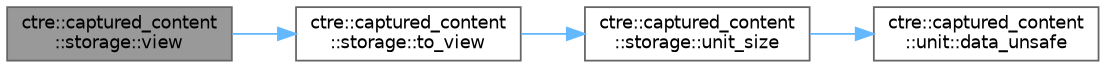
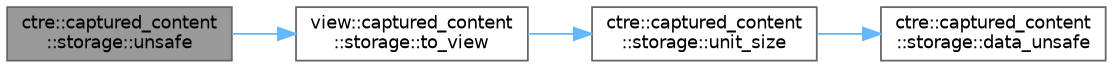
(119, 34) -> (119, 34)
(408, 34) -> (412, 34)
(986, 34) -> (993, 34)
